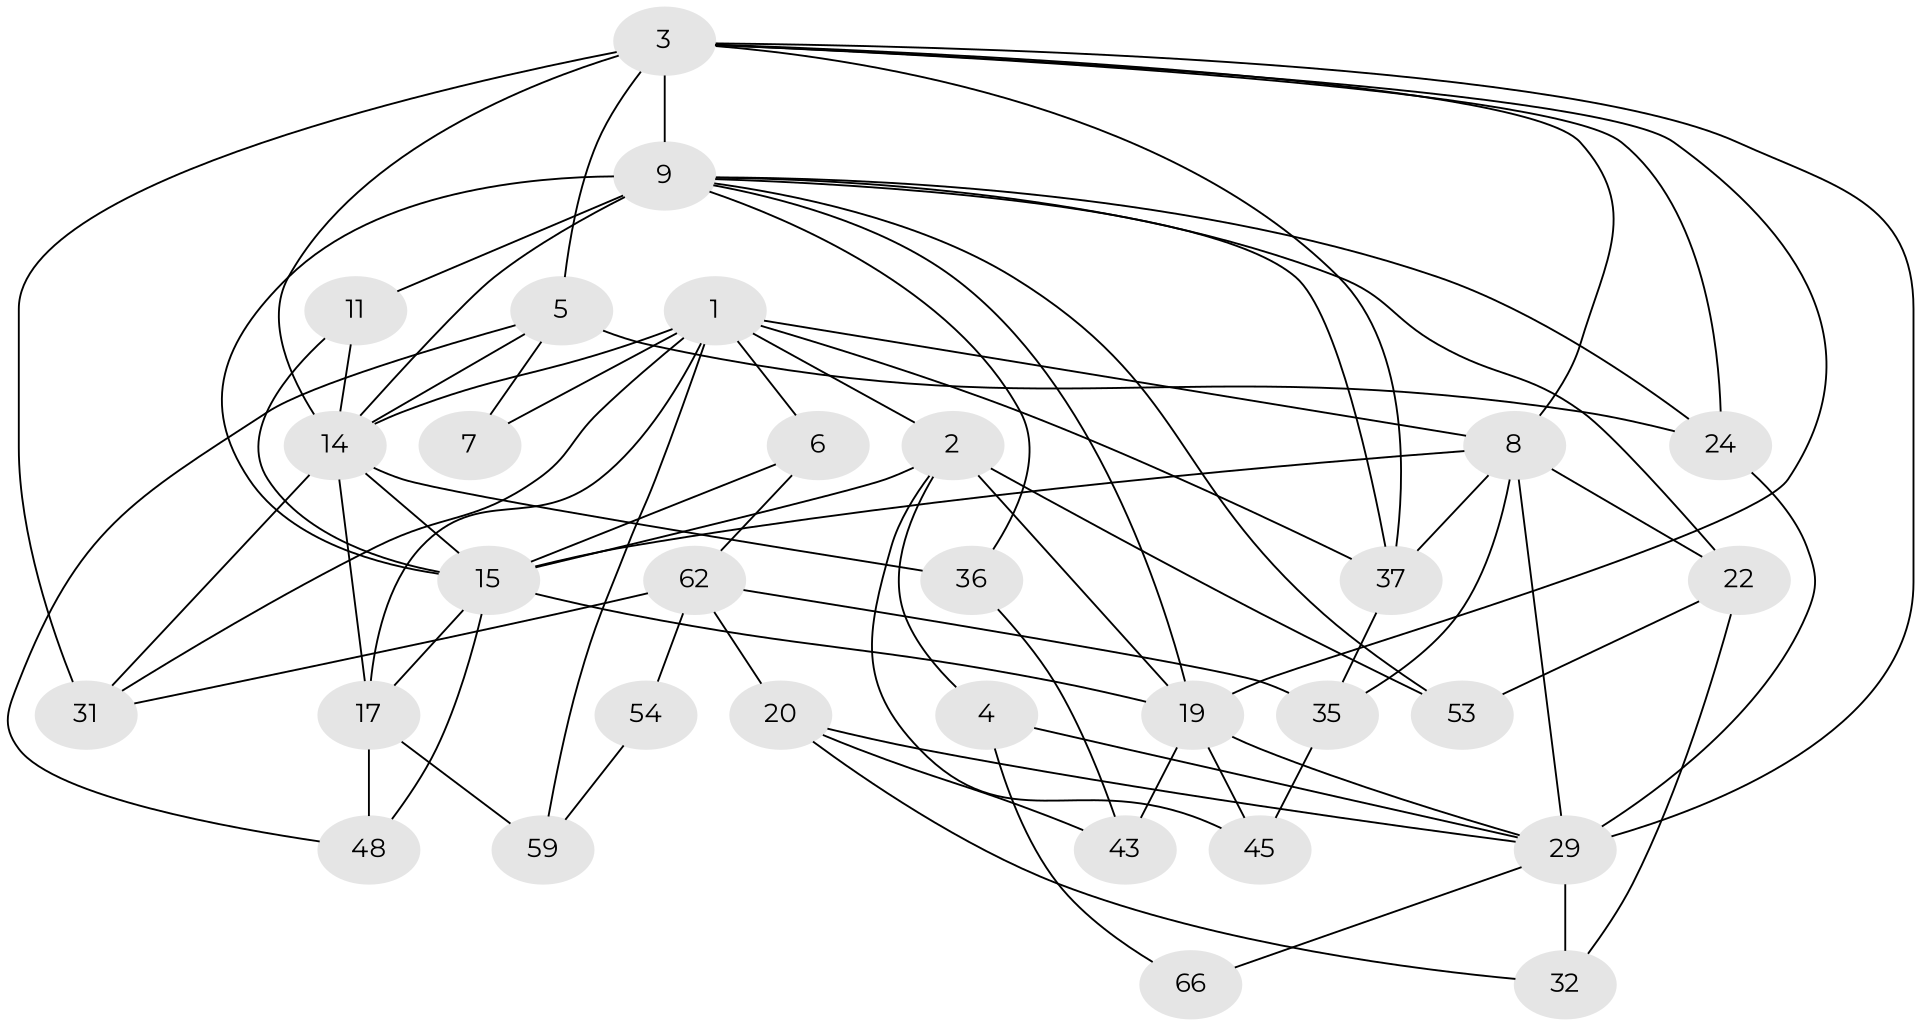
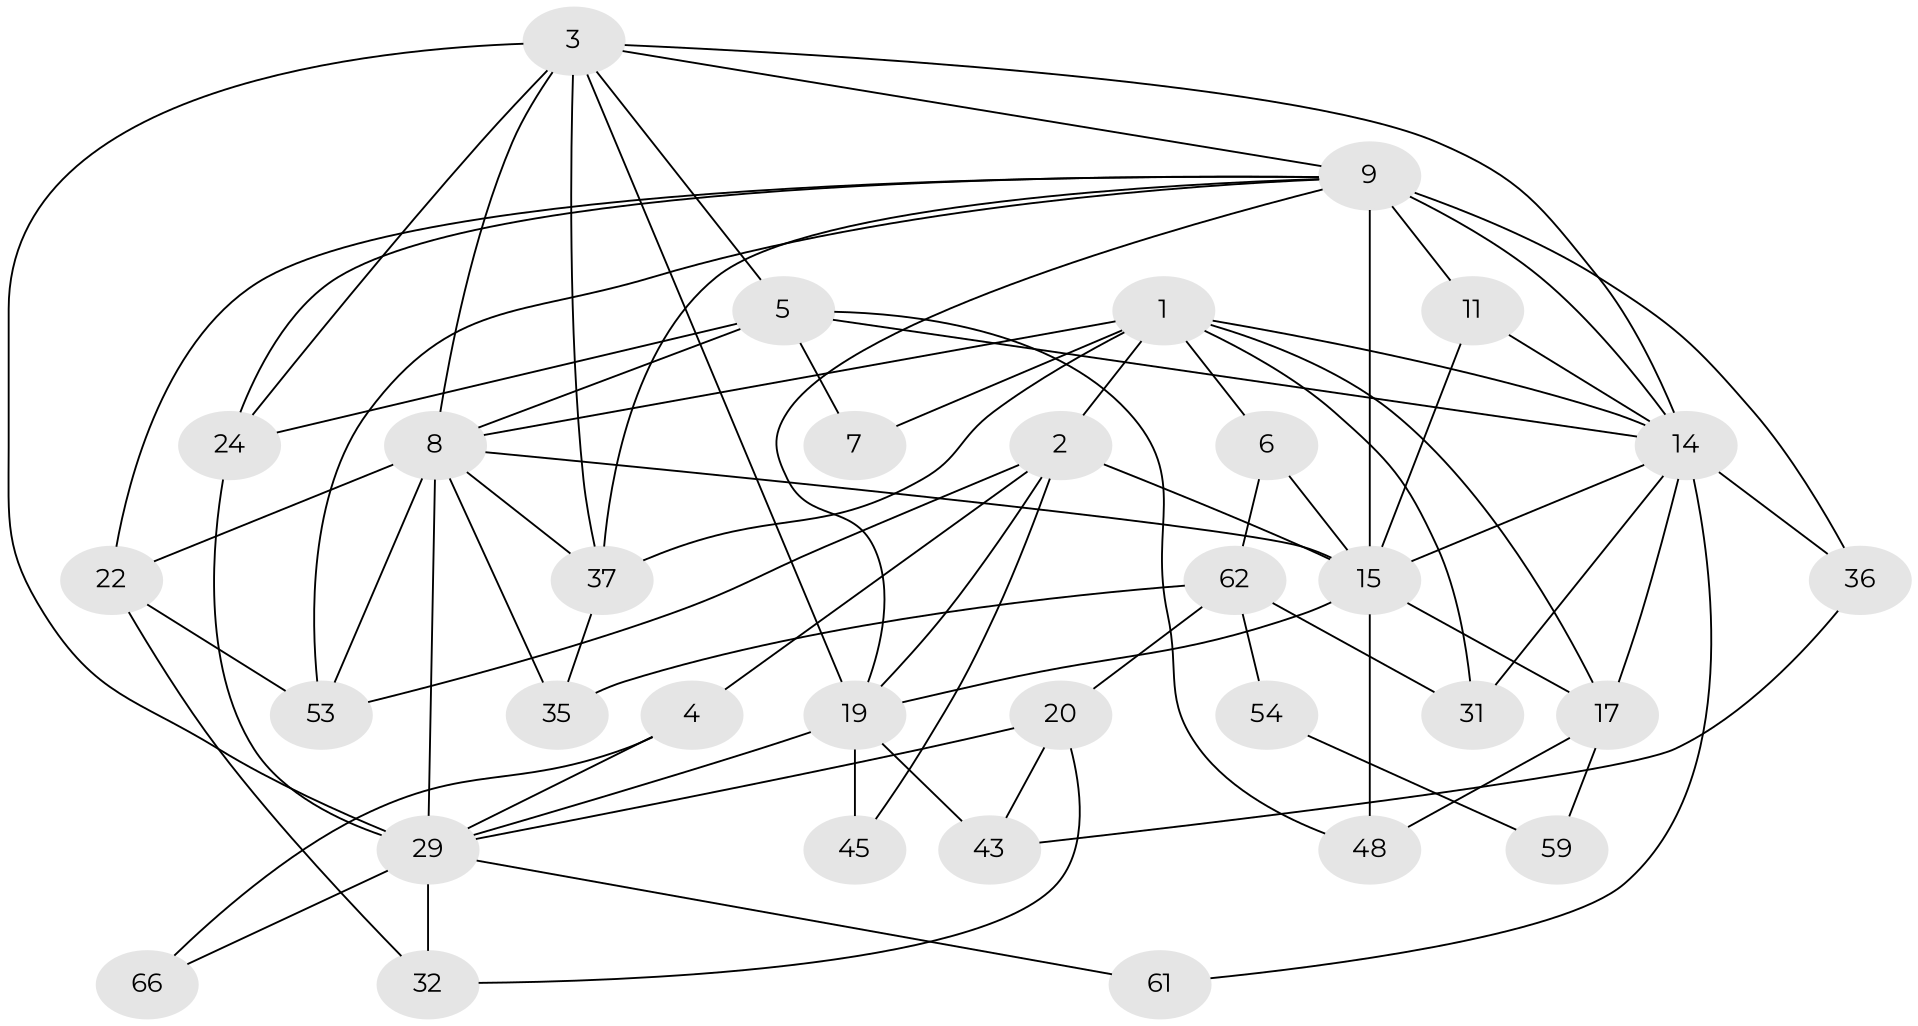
(115, 206) -> none
none -> (609, 378)
(615, 577) -> none
none -> (378, 580)
(1297, 776) -> none
none -> (1160, 985)
